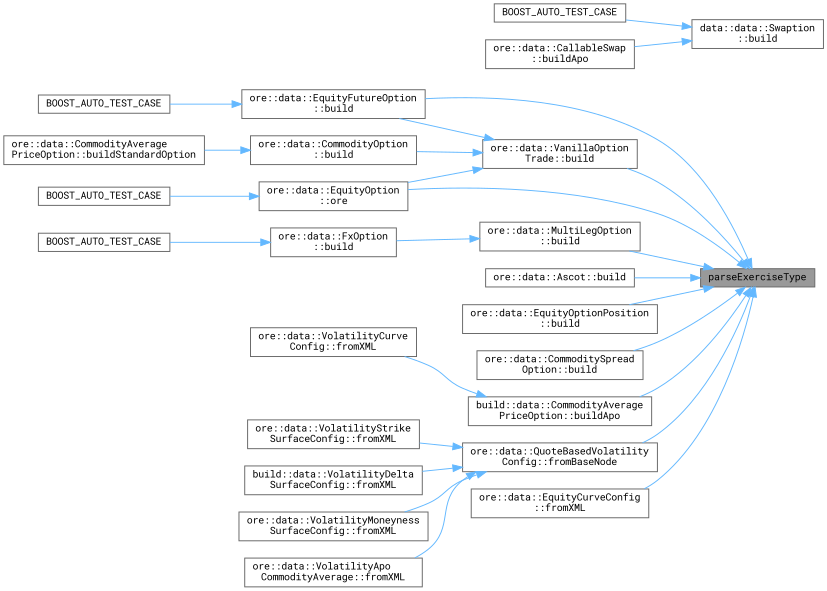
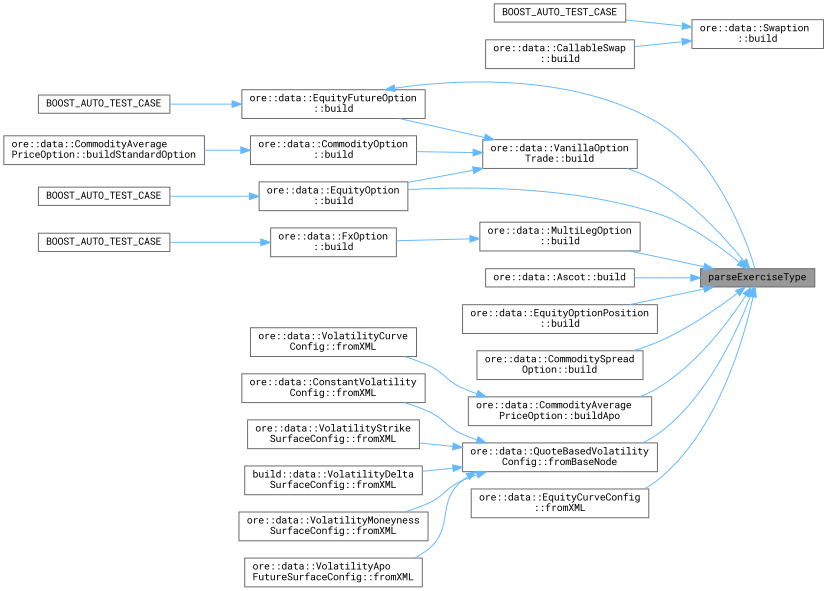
(758, 34) -> (758, 34)
(560, 54) -> (560, 54)
(618, 122) -> (616, 104)
(334, 196) -> (334, 196)
none -> (334, 388)
(560, 411) -> (560, 411)
(334, 572) -> (334, 572)
